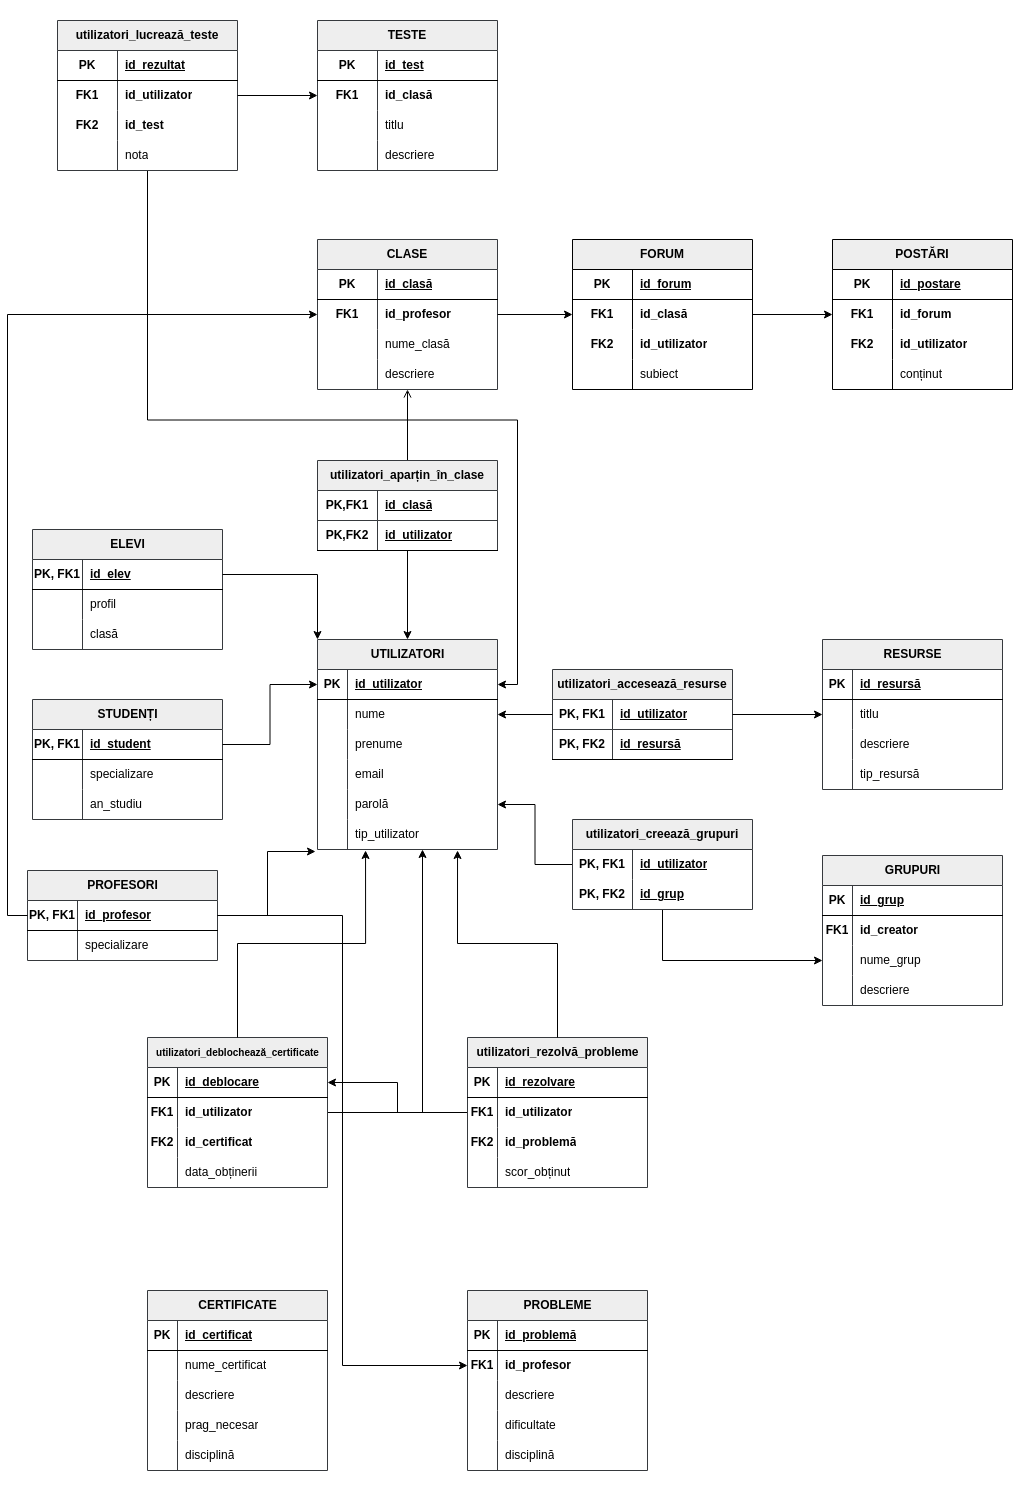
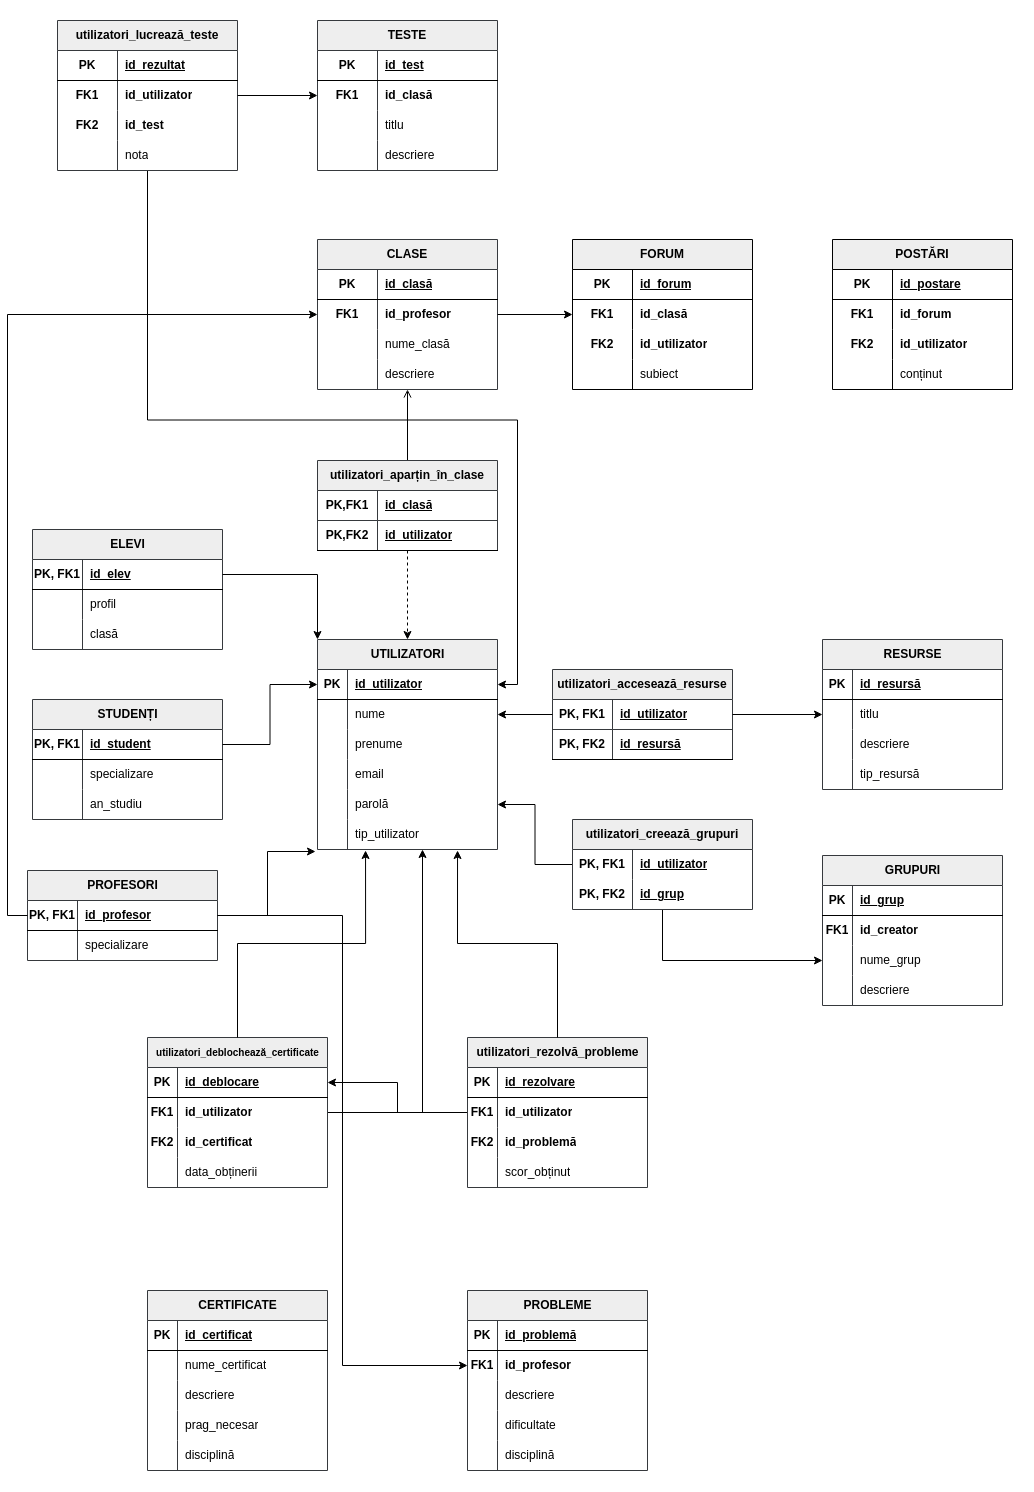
(790, 315) -> none
(408, 592) -> (408, 592)
